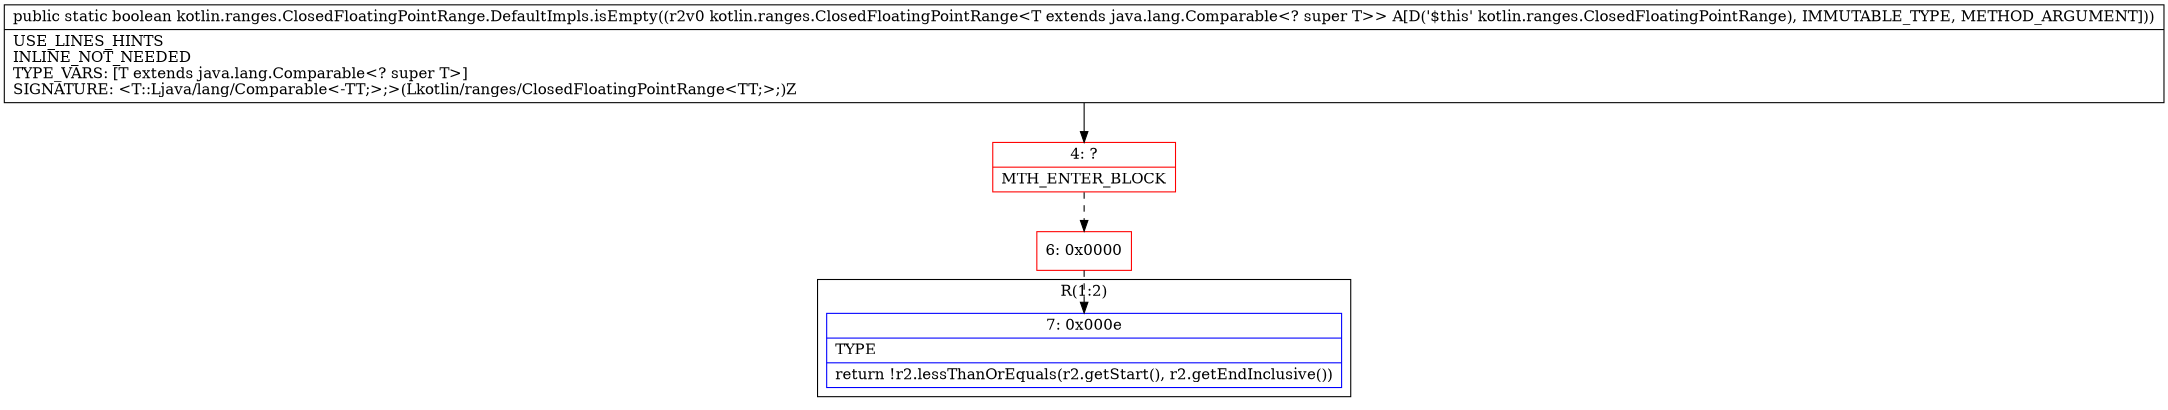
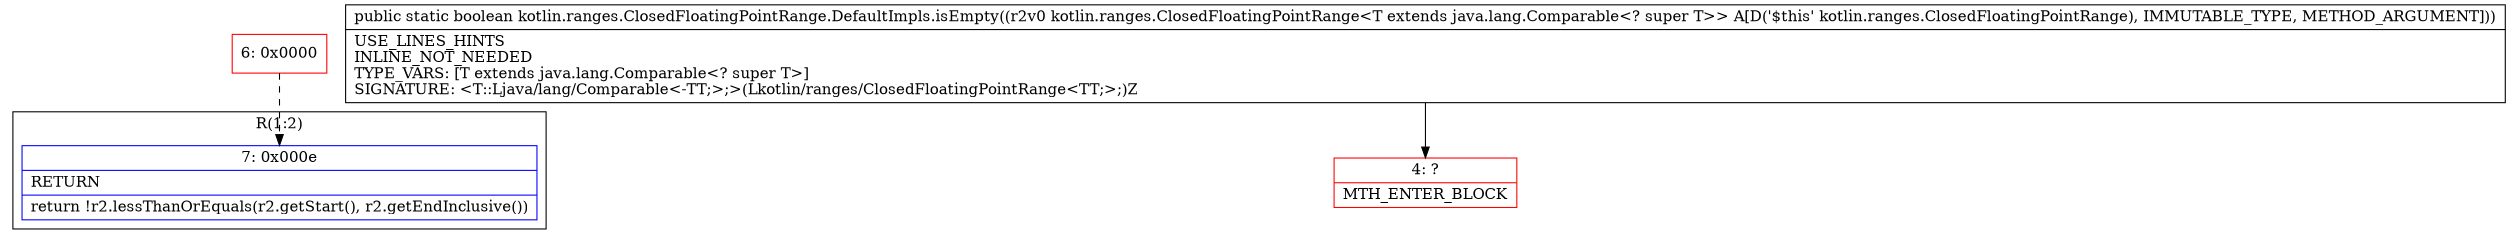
(1084, 206) -> none
(856, 350) -> (66, 182)
